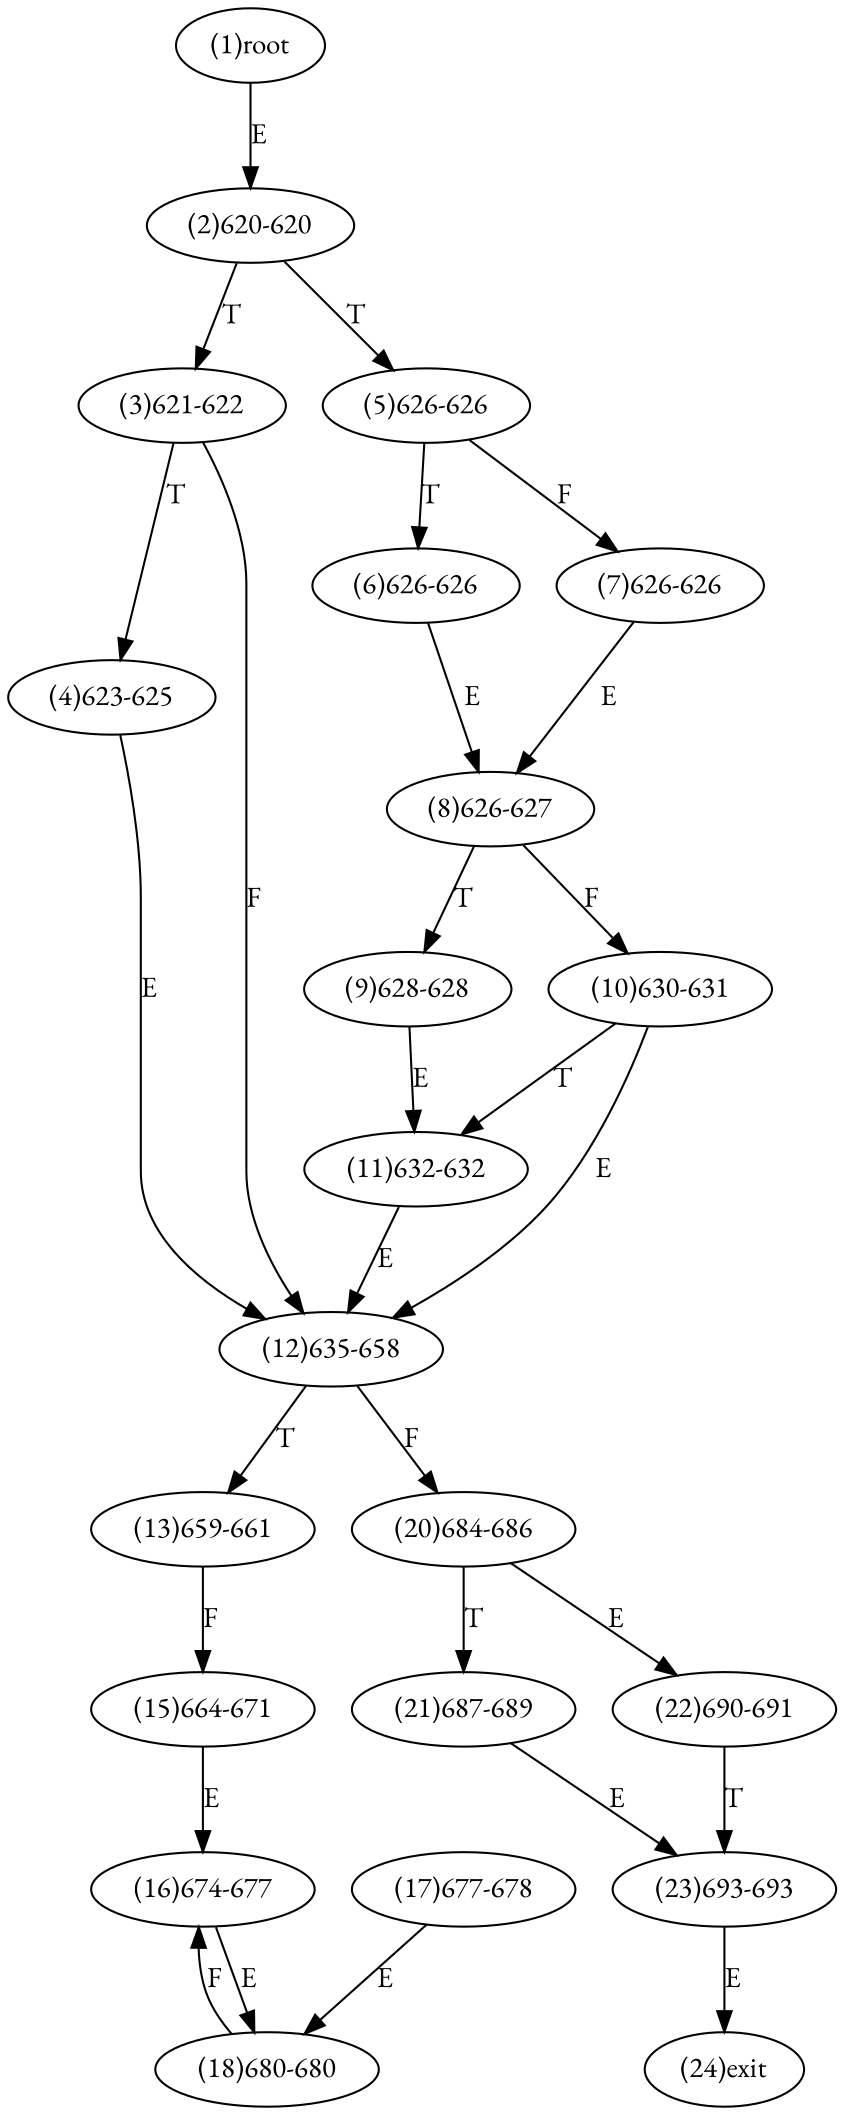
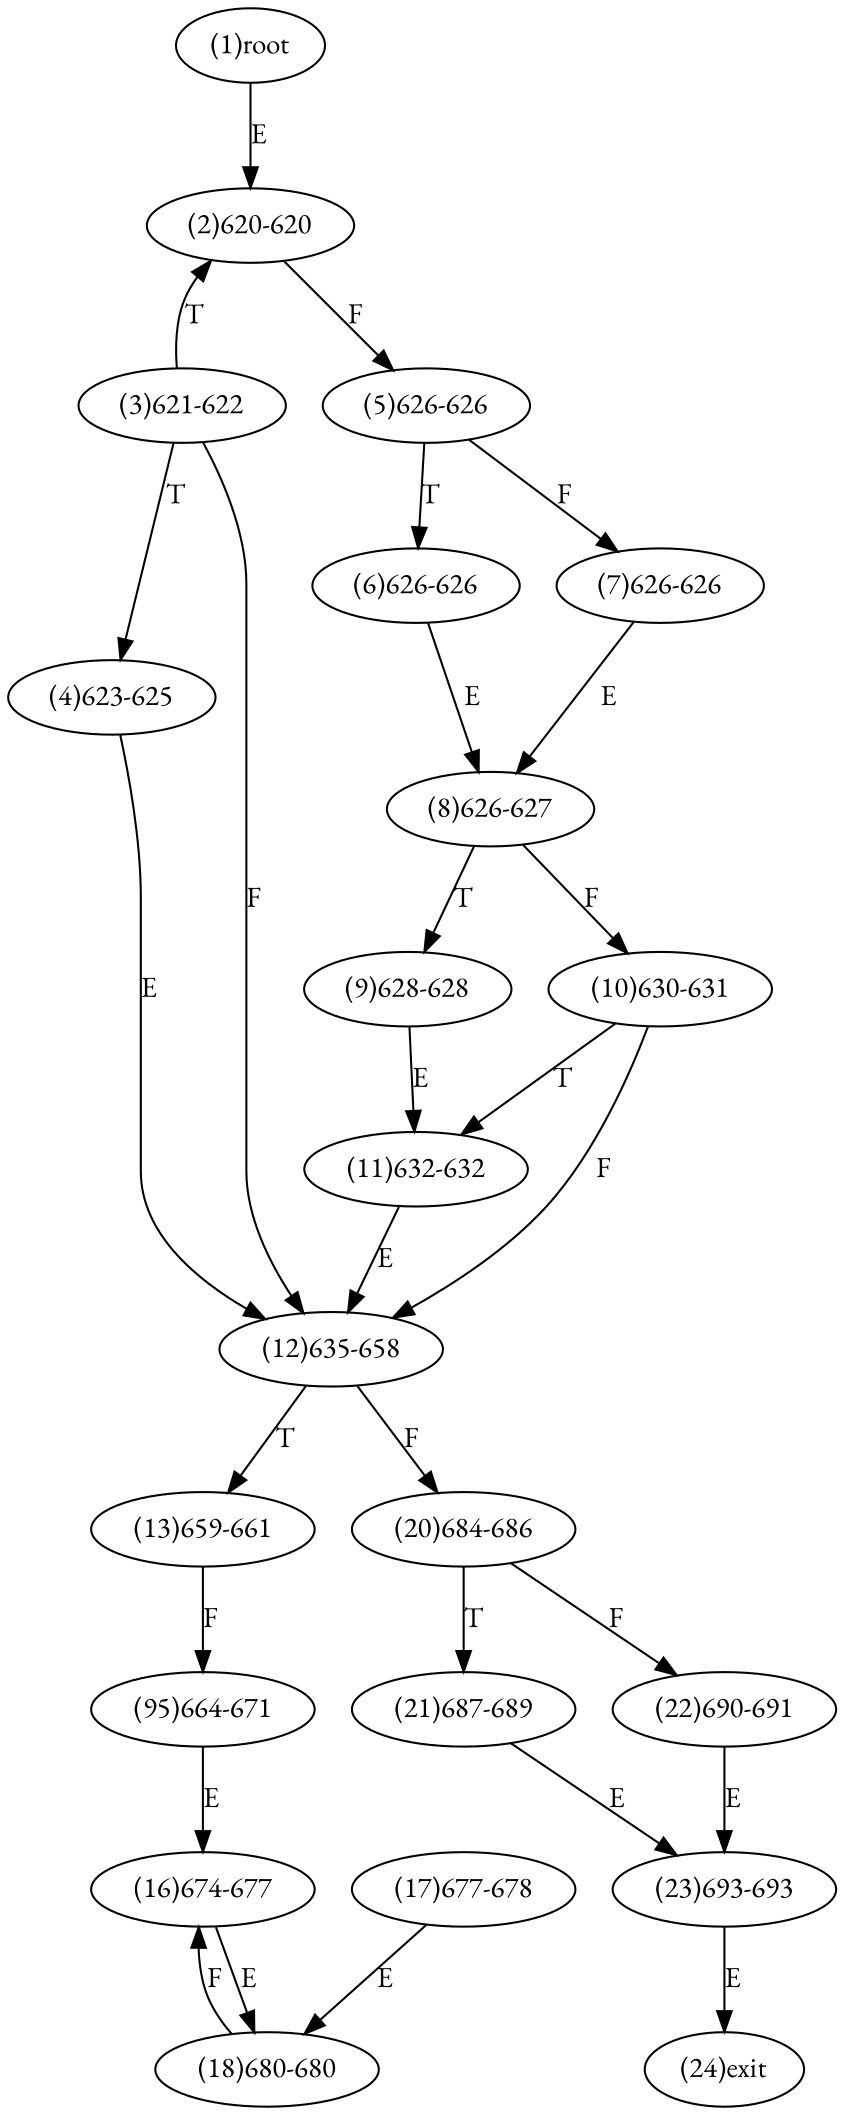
(220, 306) -> (179, 320)
(356, 316) -> (356, 316)
(604, 1169) -> (604, 1169)
(617, 1619) -> (617, 1619)
(203, 1709) -> (203, 1709)
(734, 1799) -> (734, 1799)
